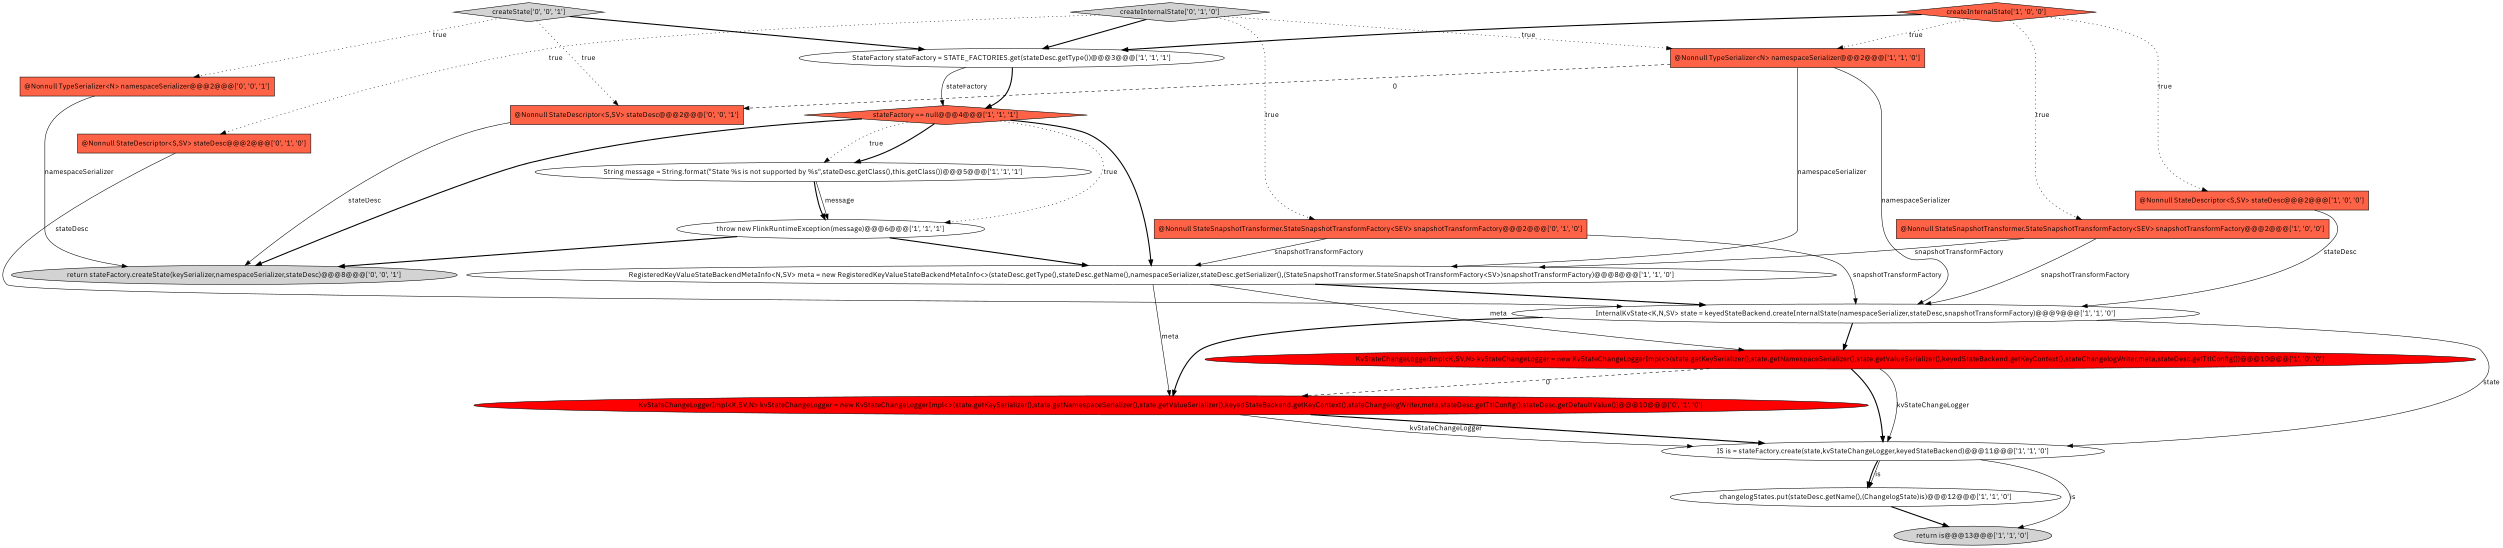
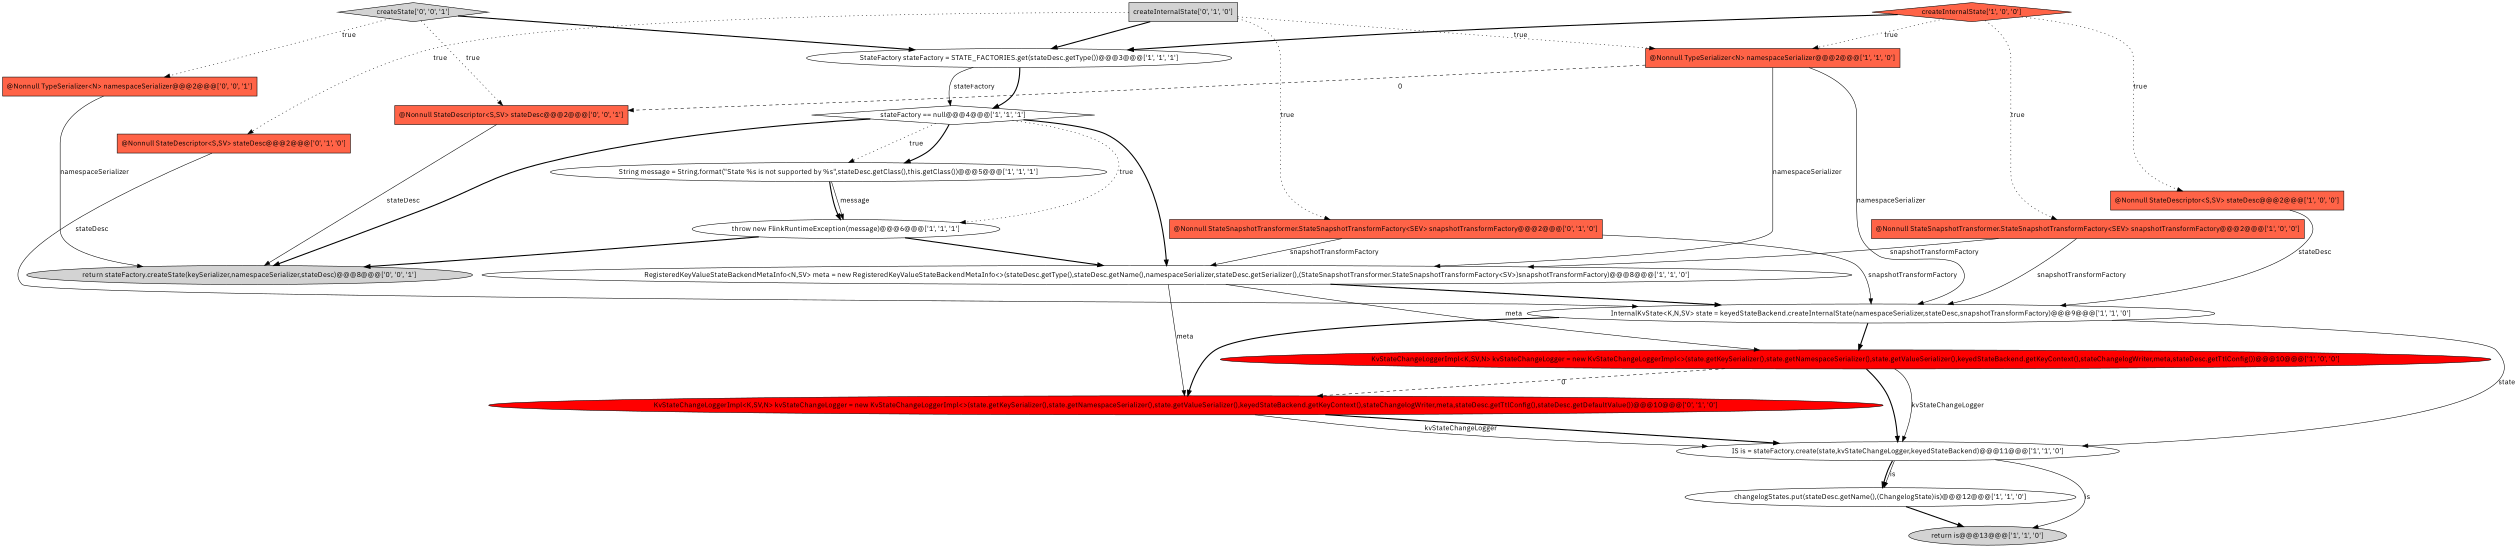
(1170, 12) -> (1183, 12)
(946, 115) -> (953, 115)
